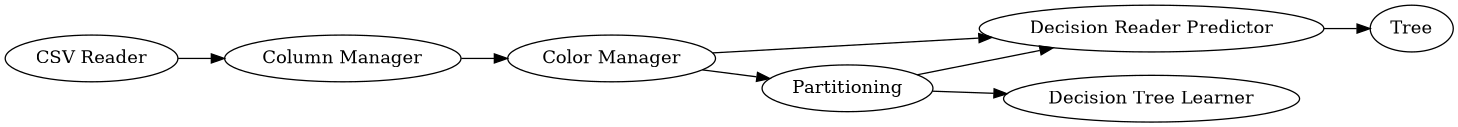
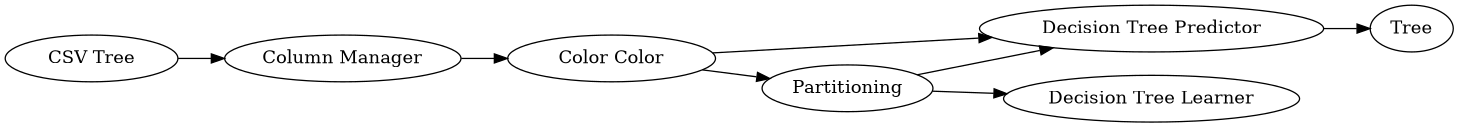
(1152, 29) -> (1152, 29)
(92, 58) -> (92, 58)
(612, 58) -> (612, 58)
